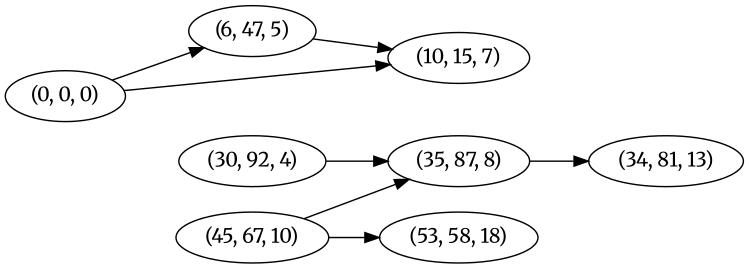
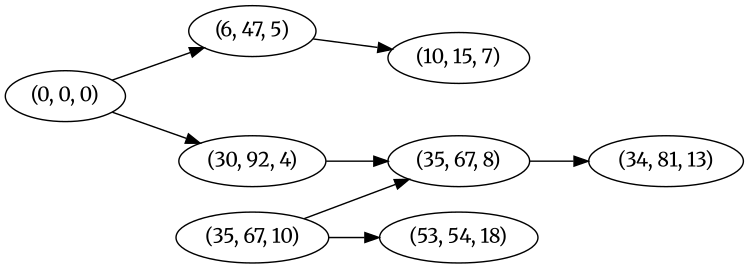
(250, 78) -> (149, 125)
(459, 161) -> (459, 161)
(252, 238) -> (252, 238)
(459, 238) -> (459, 238)
